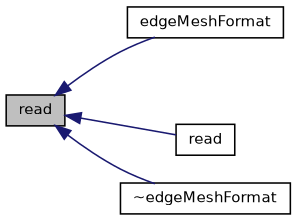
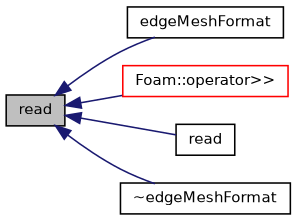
none -> (205, 81)
